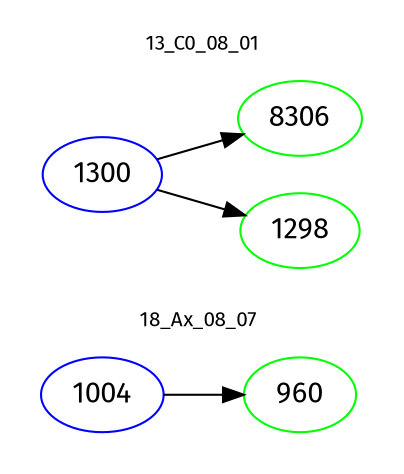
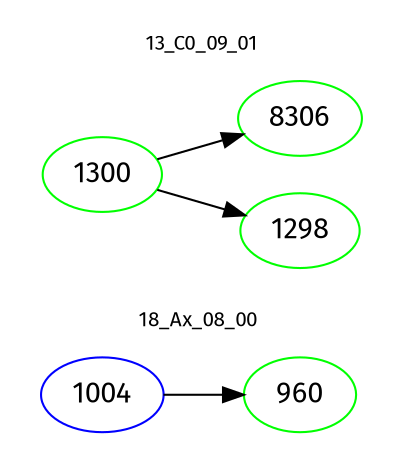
(203, 45) -> (203, 45)
(102, 175) -> (102, 175)
(199, 321) -> (199, 321)
